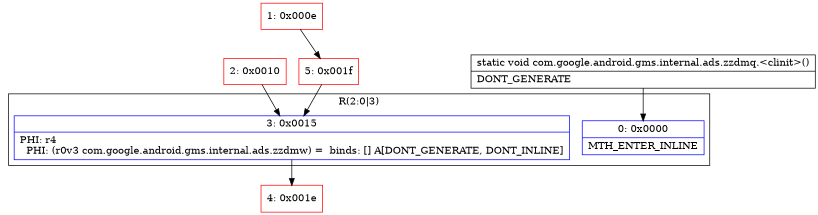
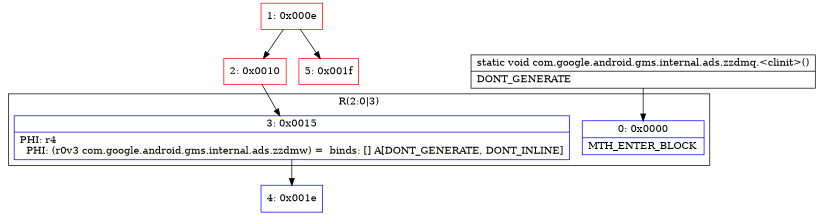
none -> (275, 41)
(314, 98) -> none
(643, 146) -> (642, 146)
(292, 199) -> (292, 199)
